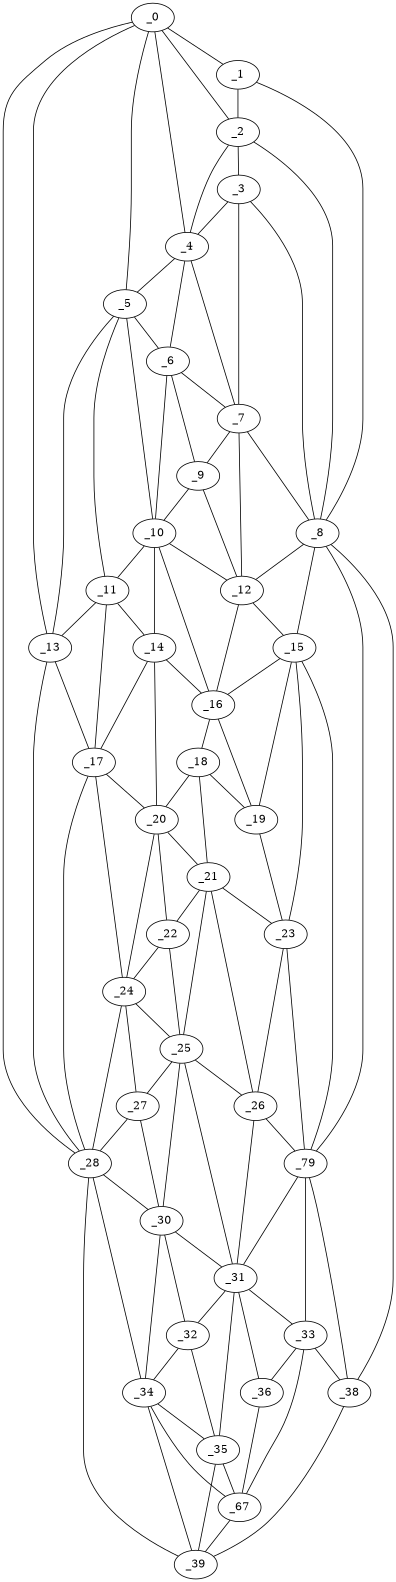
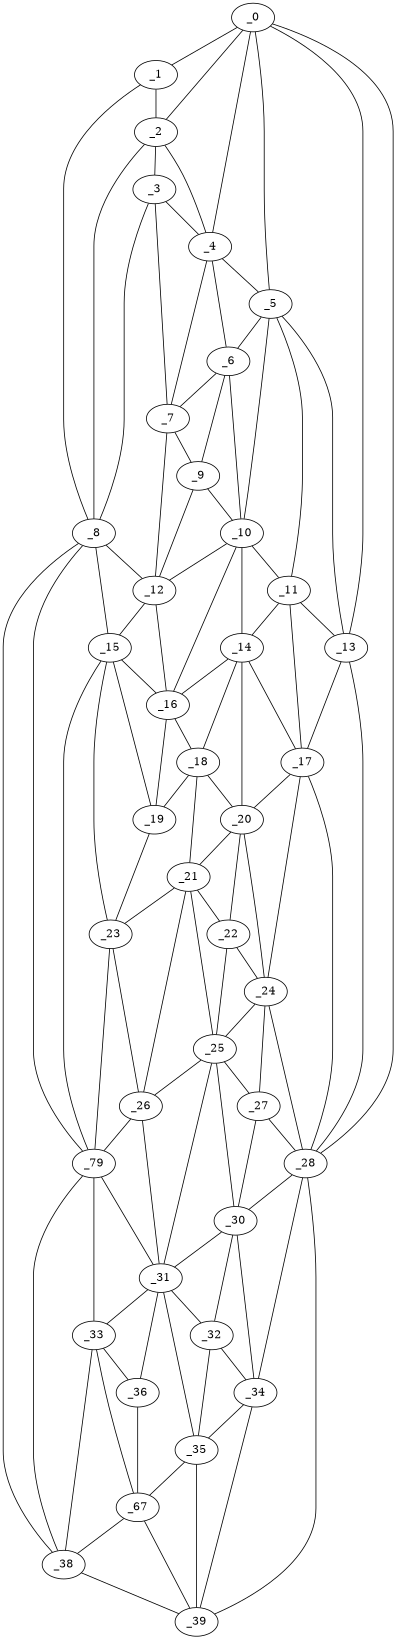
(278, 476) -> none
none -> (220, 705)
(183, 1456) -> (101, 1536)
